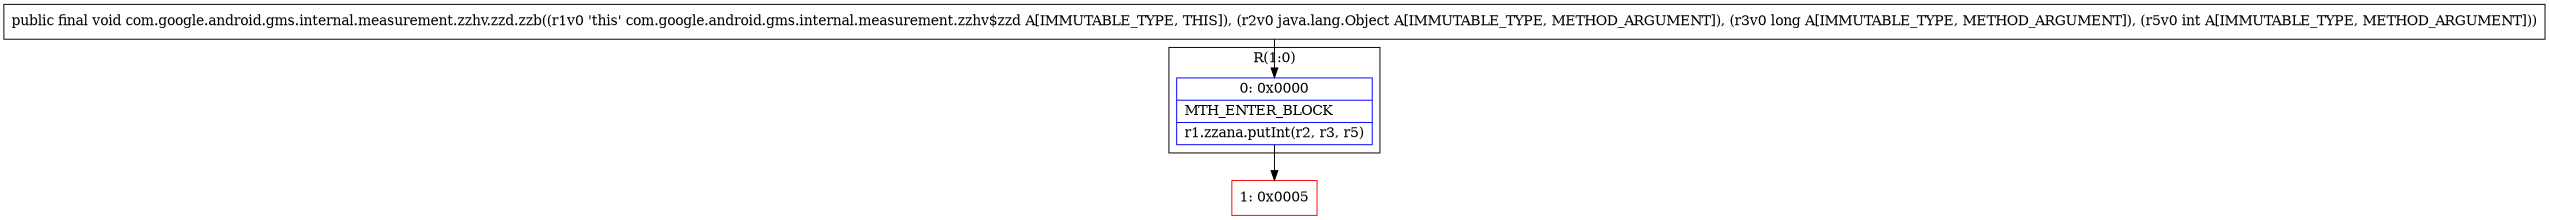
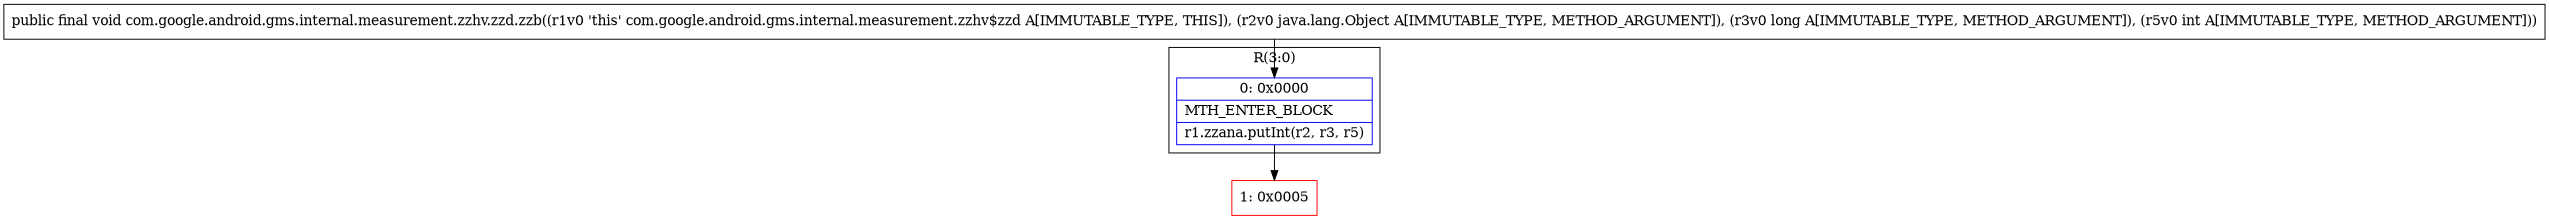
(1274, 59) -> (1274, 59)
